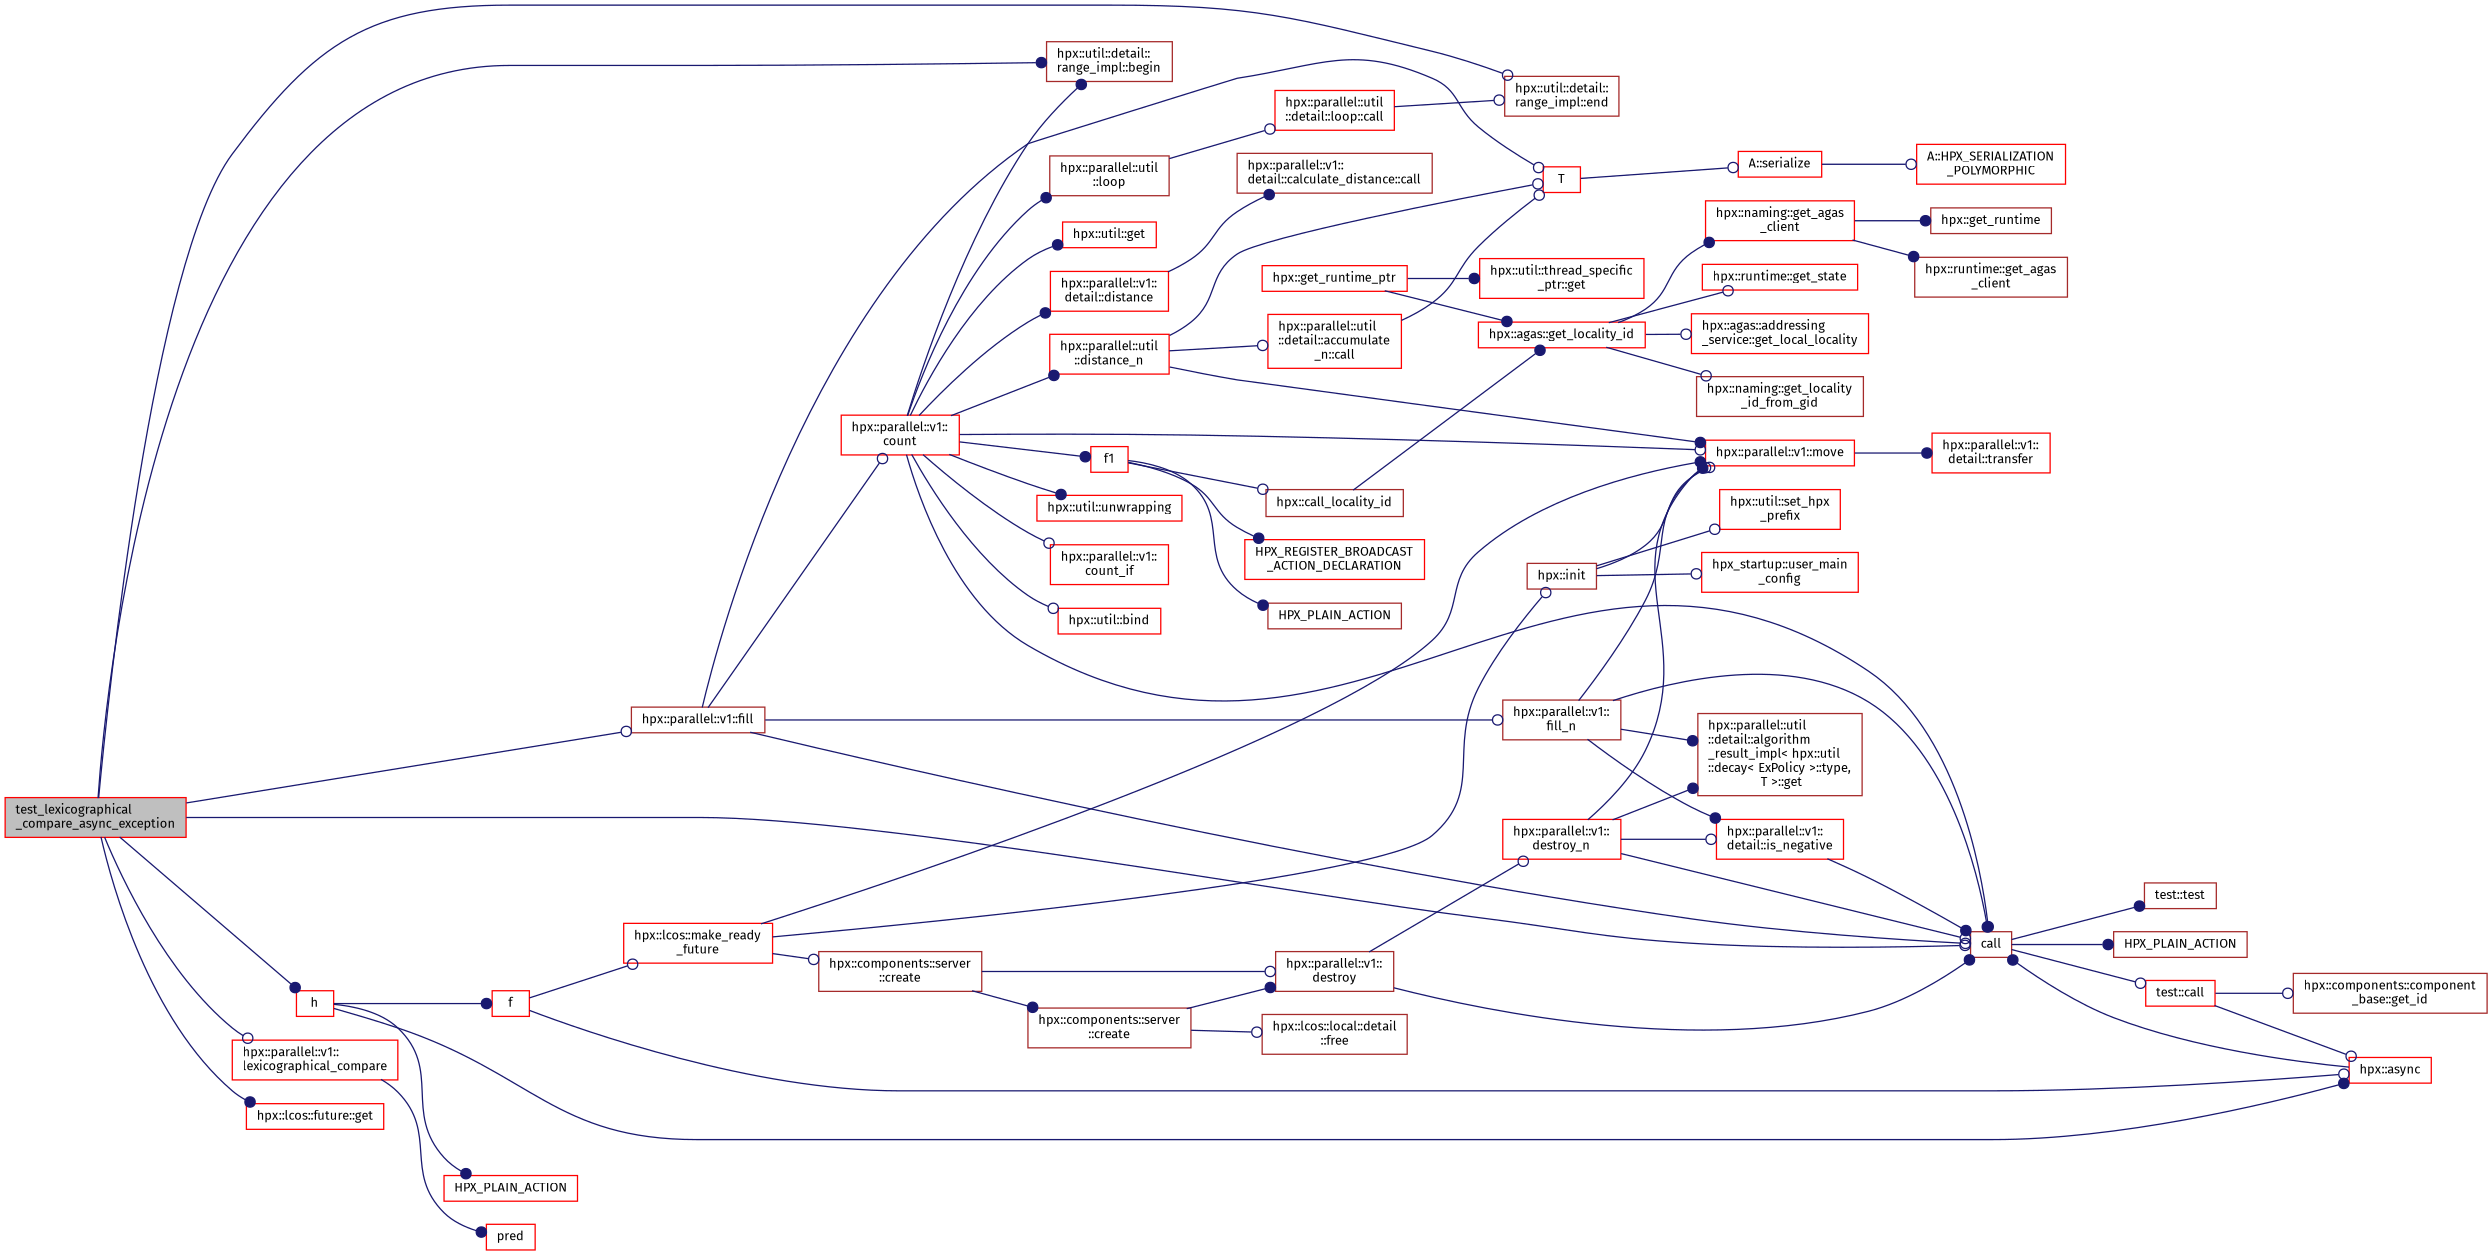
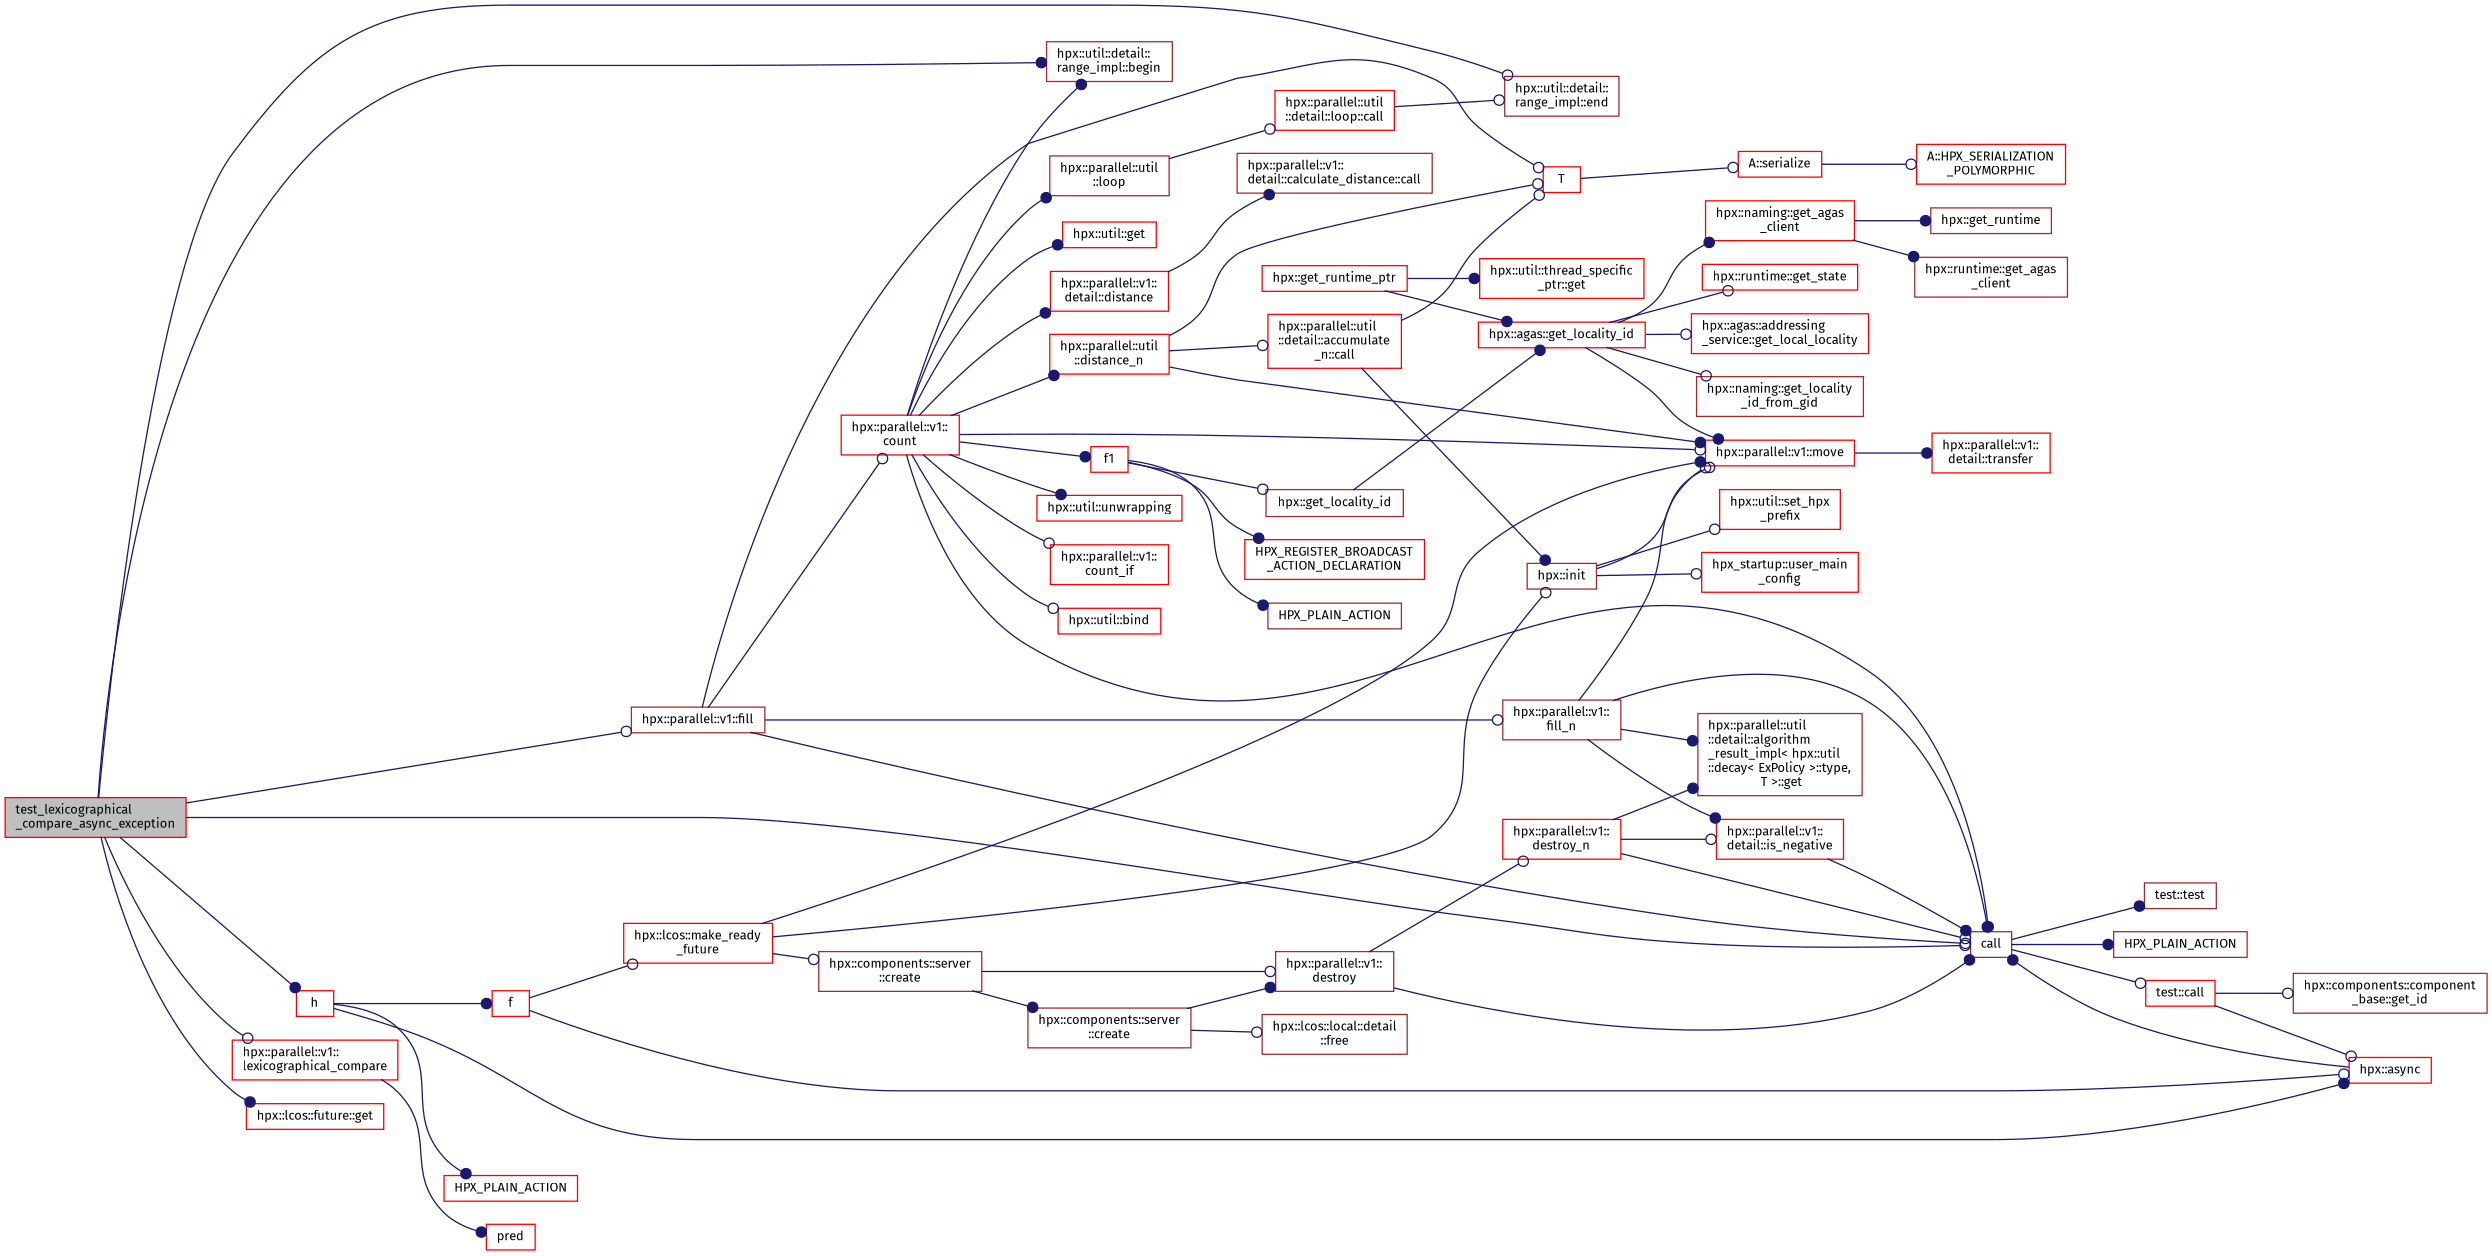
none -> (1451, 462)
(1335, 503) -> (1335, 503)
(1663, 651) -> (1651, 391)
